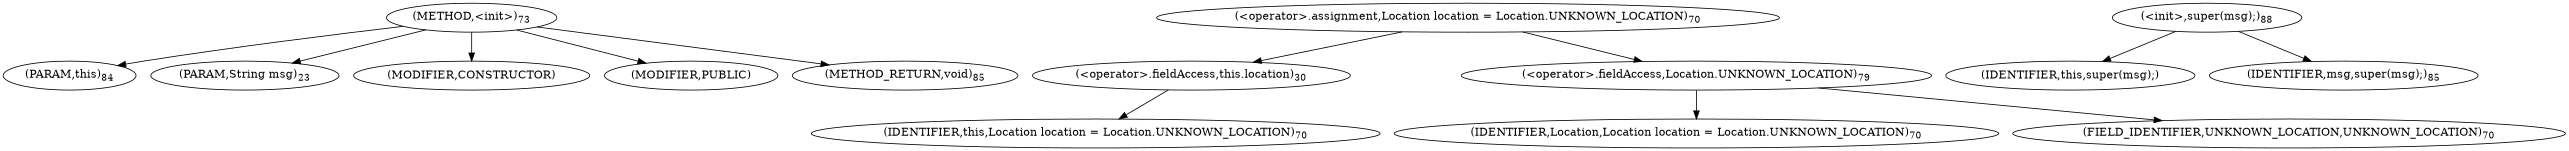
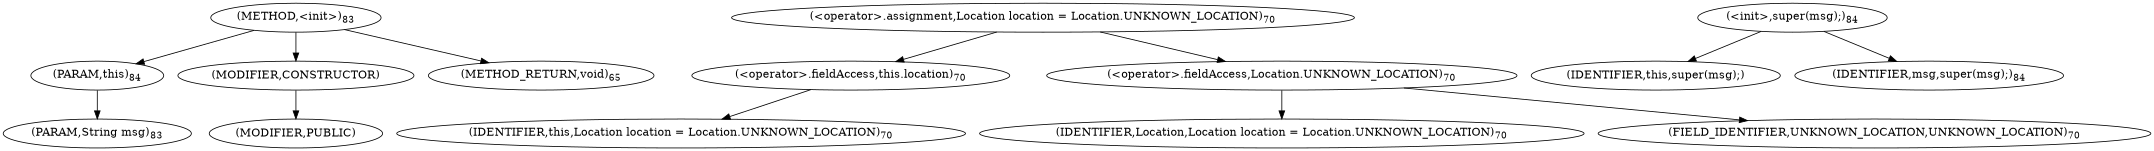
(524, 16) -> (349, 16)
(2267, 16) -> (1852, 16)
(363, 45) -> (97, 101)
(577, 46) -> (296, 101)
(304, 74) -> (157, 132)
(979, 74) -> (615, 74)
(1301, 74) -> (960, 74)
(1864, 74) -> (1450, 74)
(2434, 74) -> (2020, 74)
